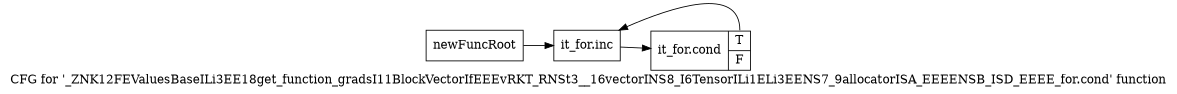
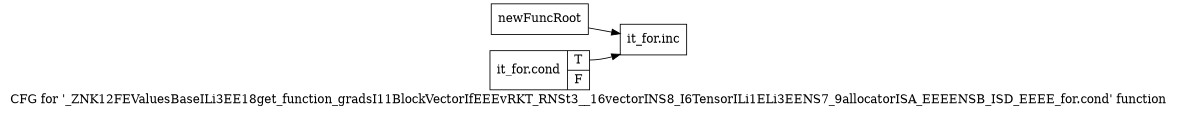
(631, 48) -> none
